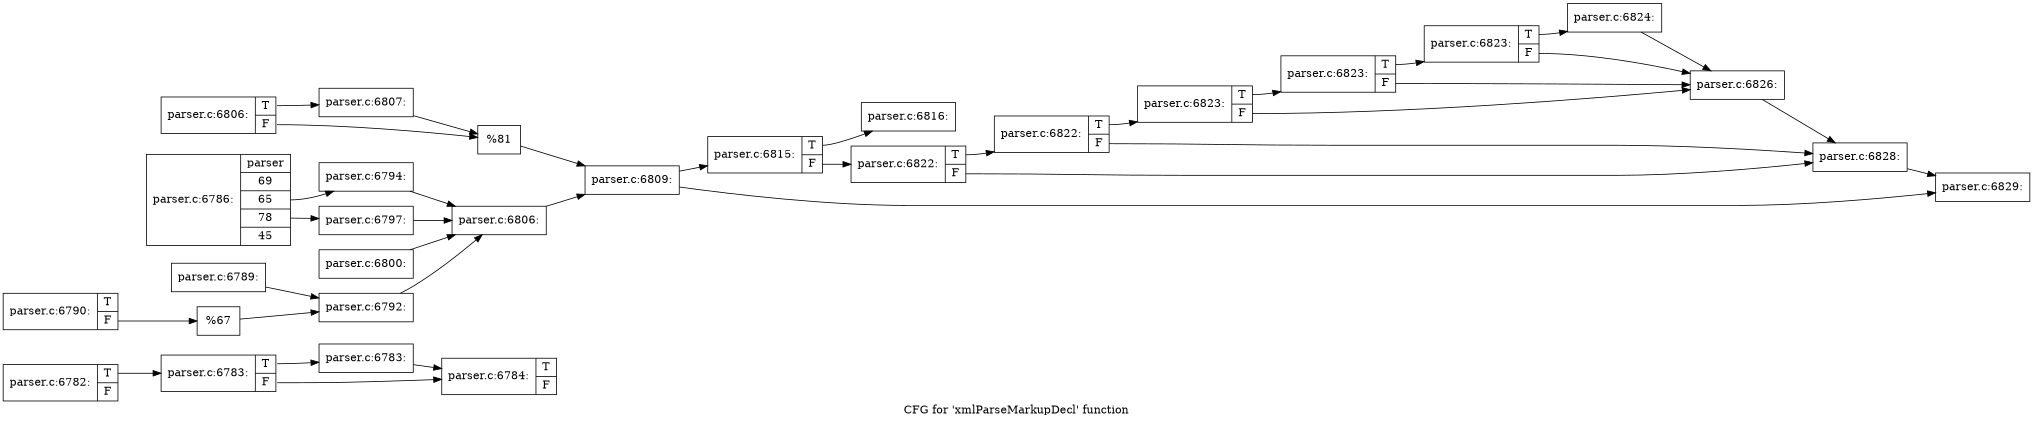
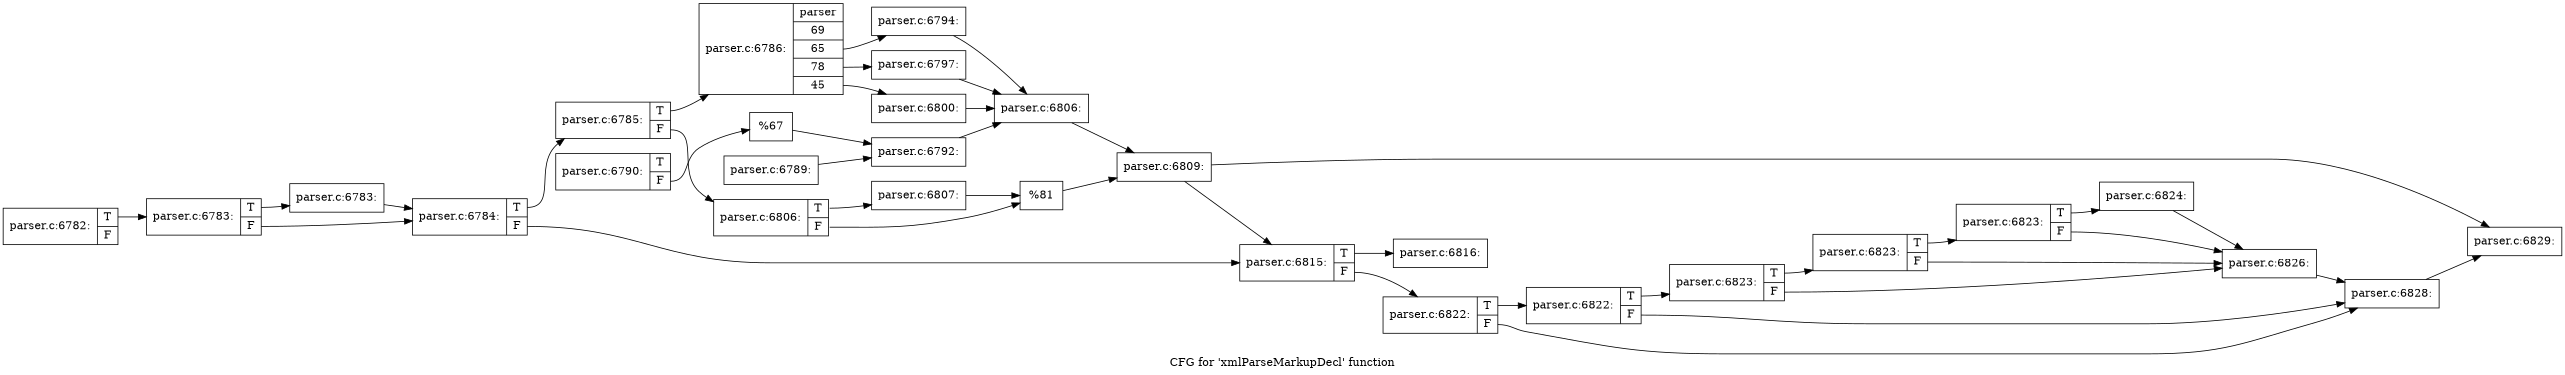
none -> (861, 87)
none -> (613, 120)
none -> (878, 263)
